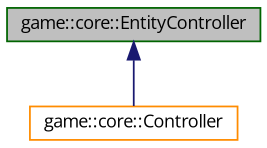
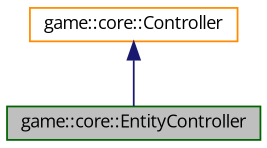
(134, 83) -> (134, 83)
